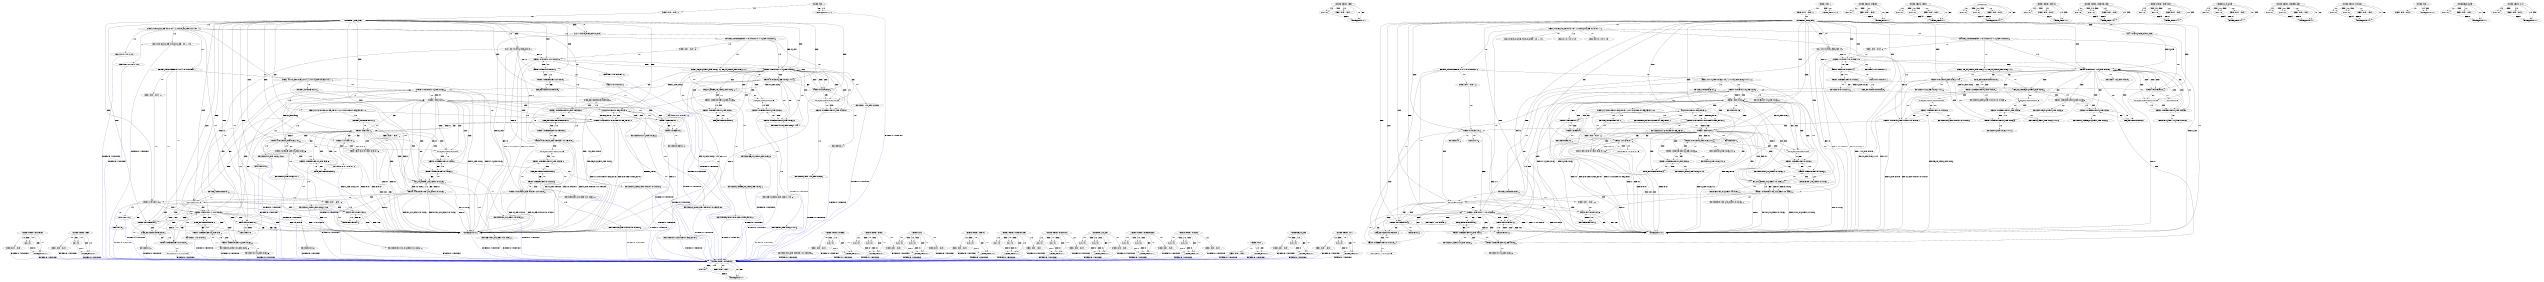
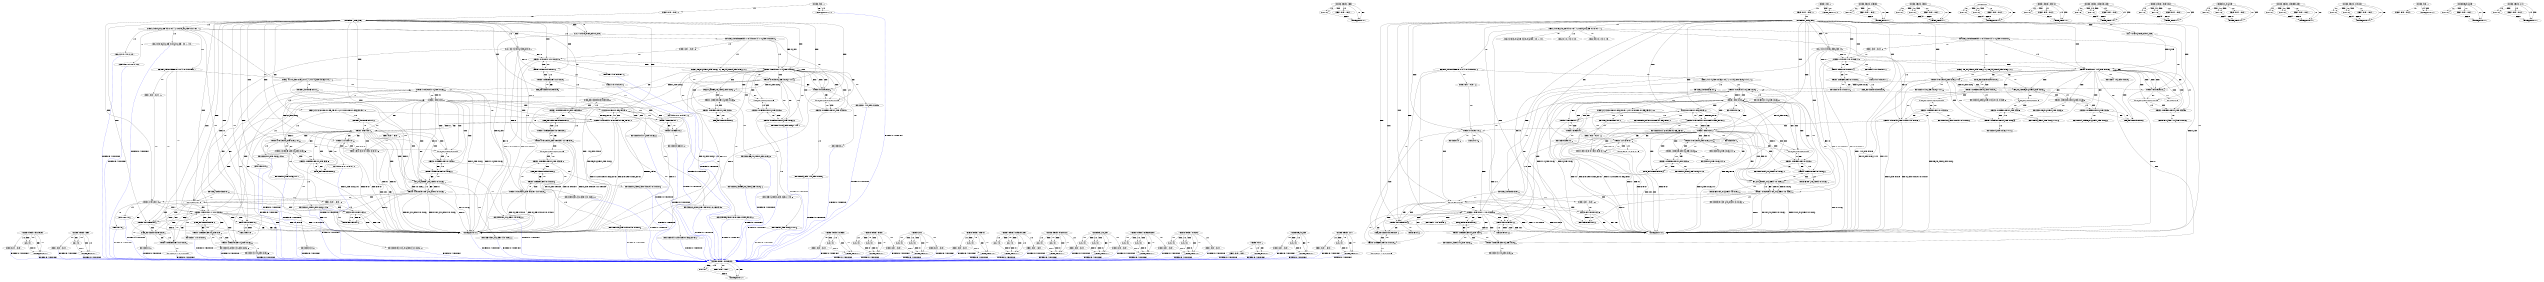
(795, 253) -> none
